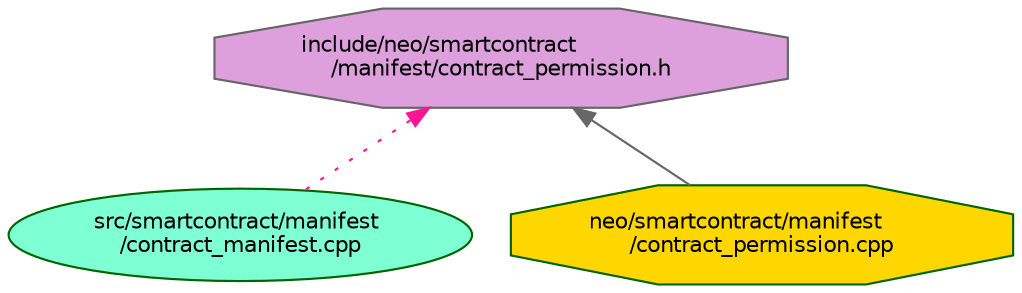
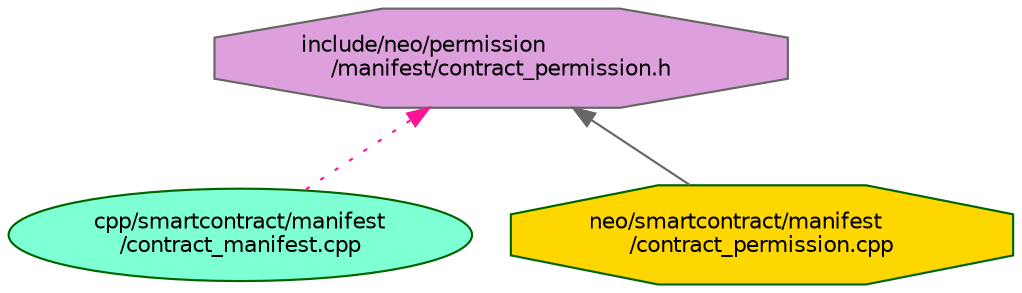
(501, 58) -> (501, 58)
(240, 235) -> (240, 235)
